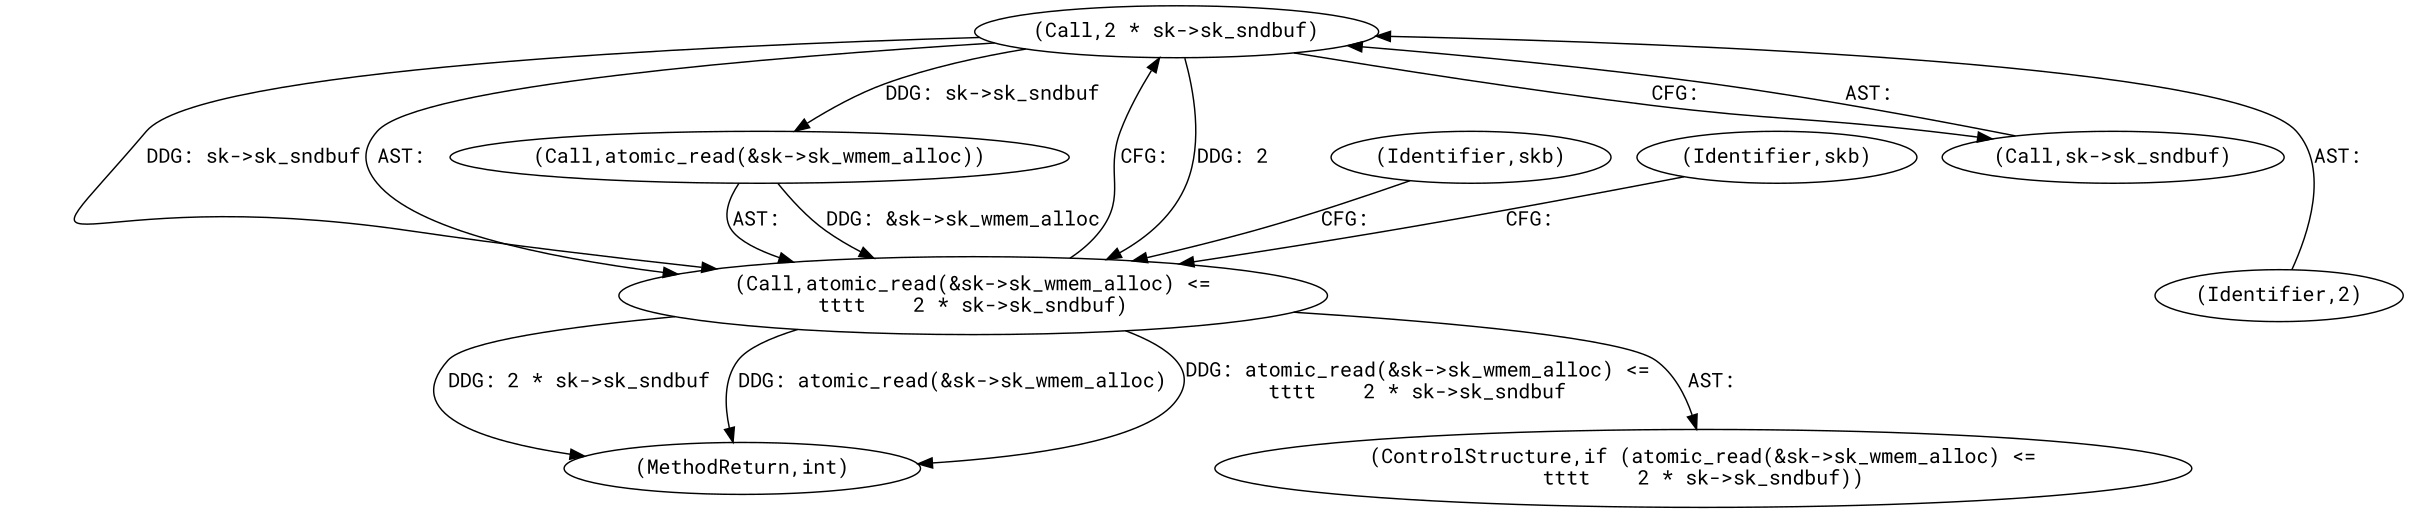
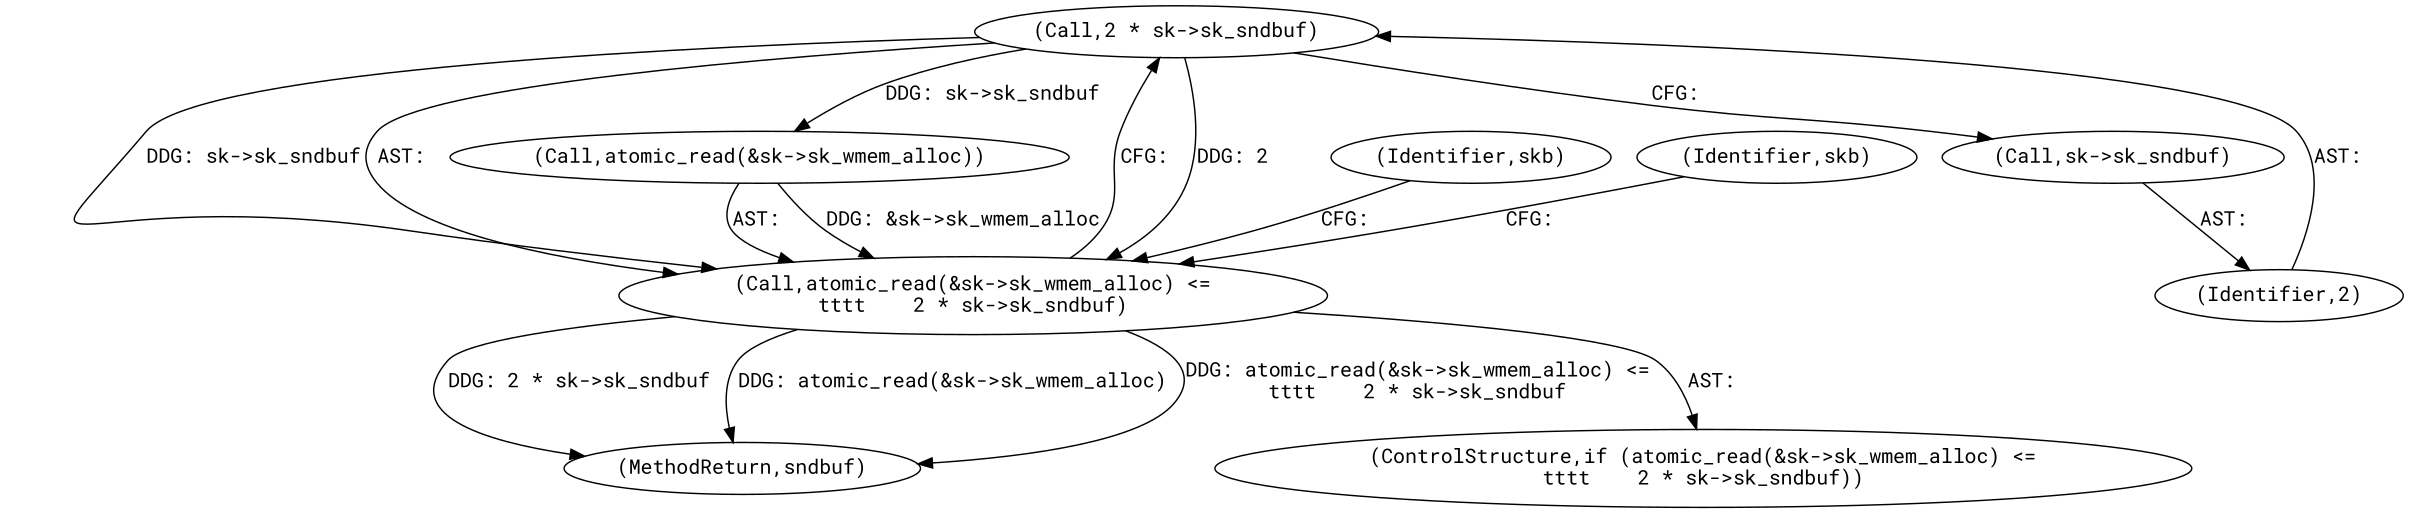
(1690, 81) -> (2191, 222)
(742, 468) -> (742, 468)
